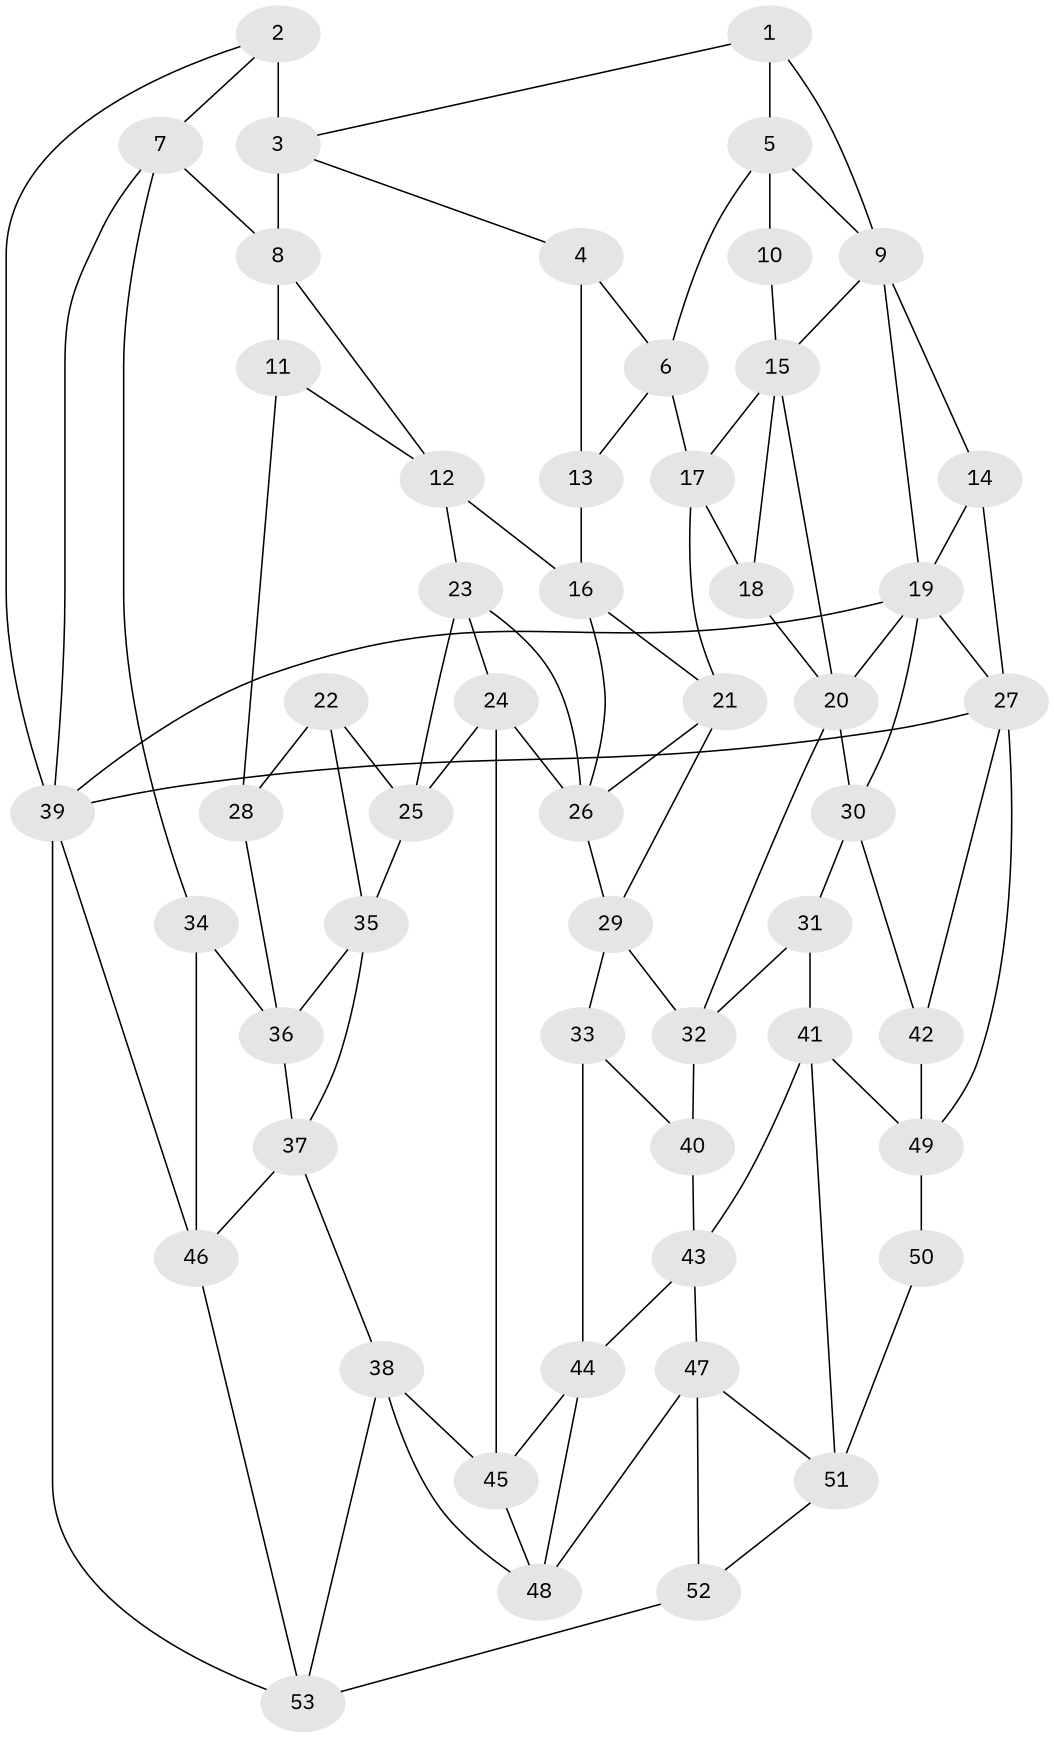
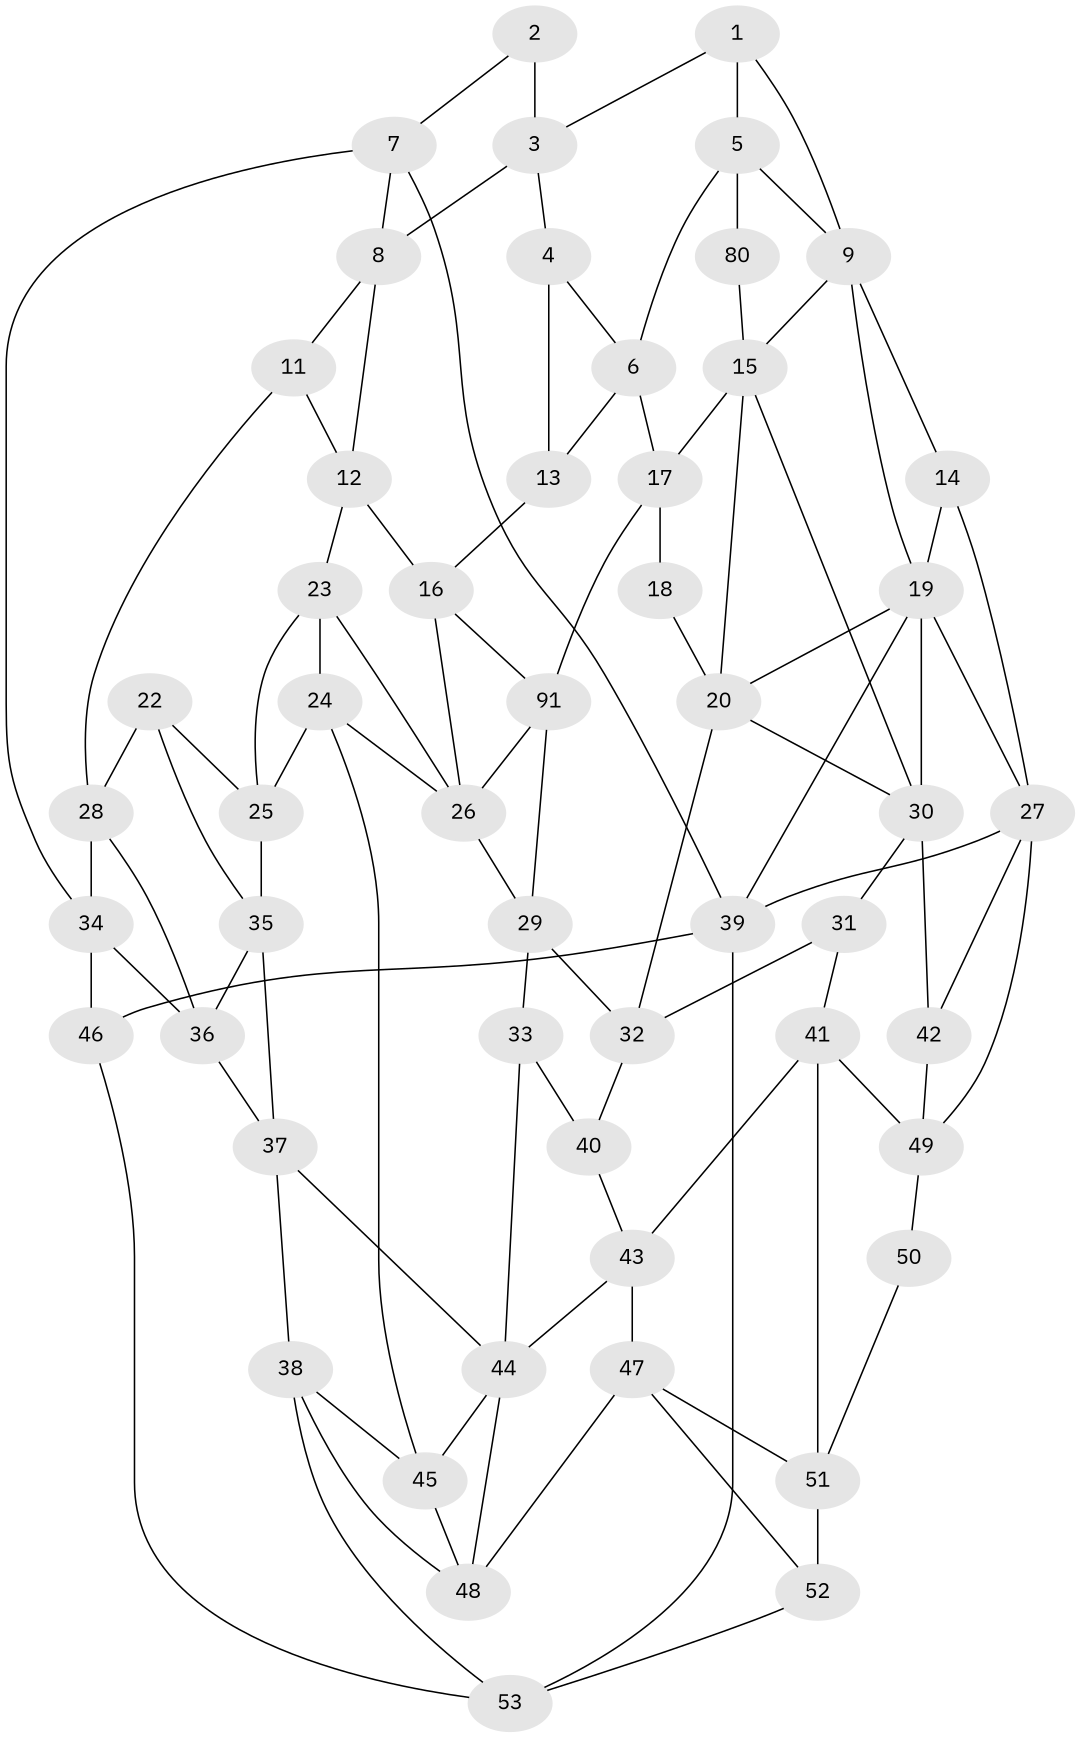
(770, 257) -> (737, 257)
(6, 356) -> none
(764, 479) -> (833, 590)
(725, 702) -> (549, 702)
none -> (91, 869)
(246, 1203) -> (389, 1258)
